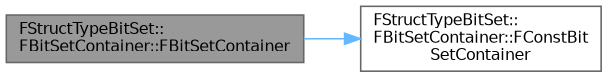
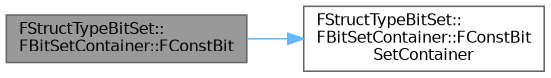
(155, 39) -> (127, 39)
